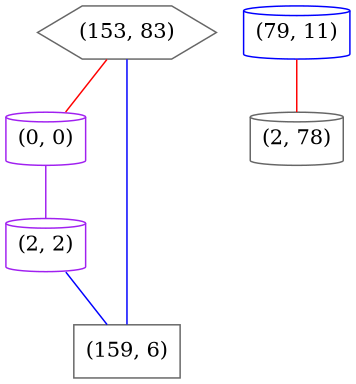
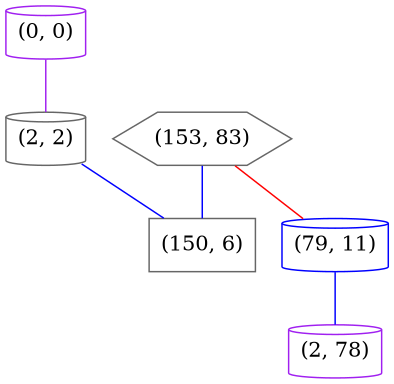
(86, 86) -> (269, 192)
(297, 86) -> (335, 298)
(297, 139) -> (335, 351)
(46, 245) -> (46, 139)
(127, 351) -> (202, 245)
